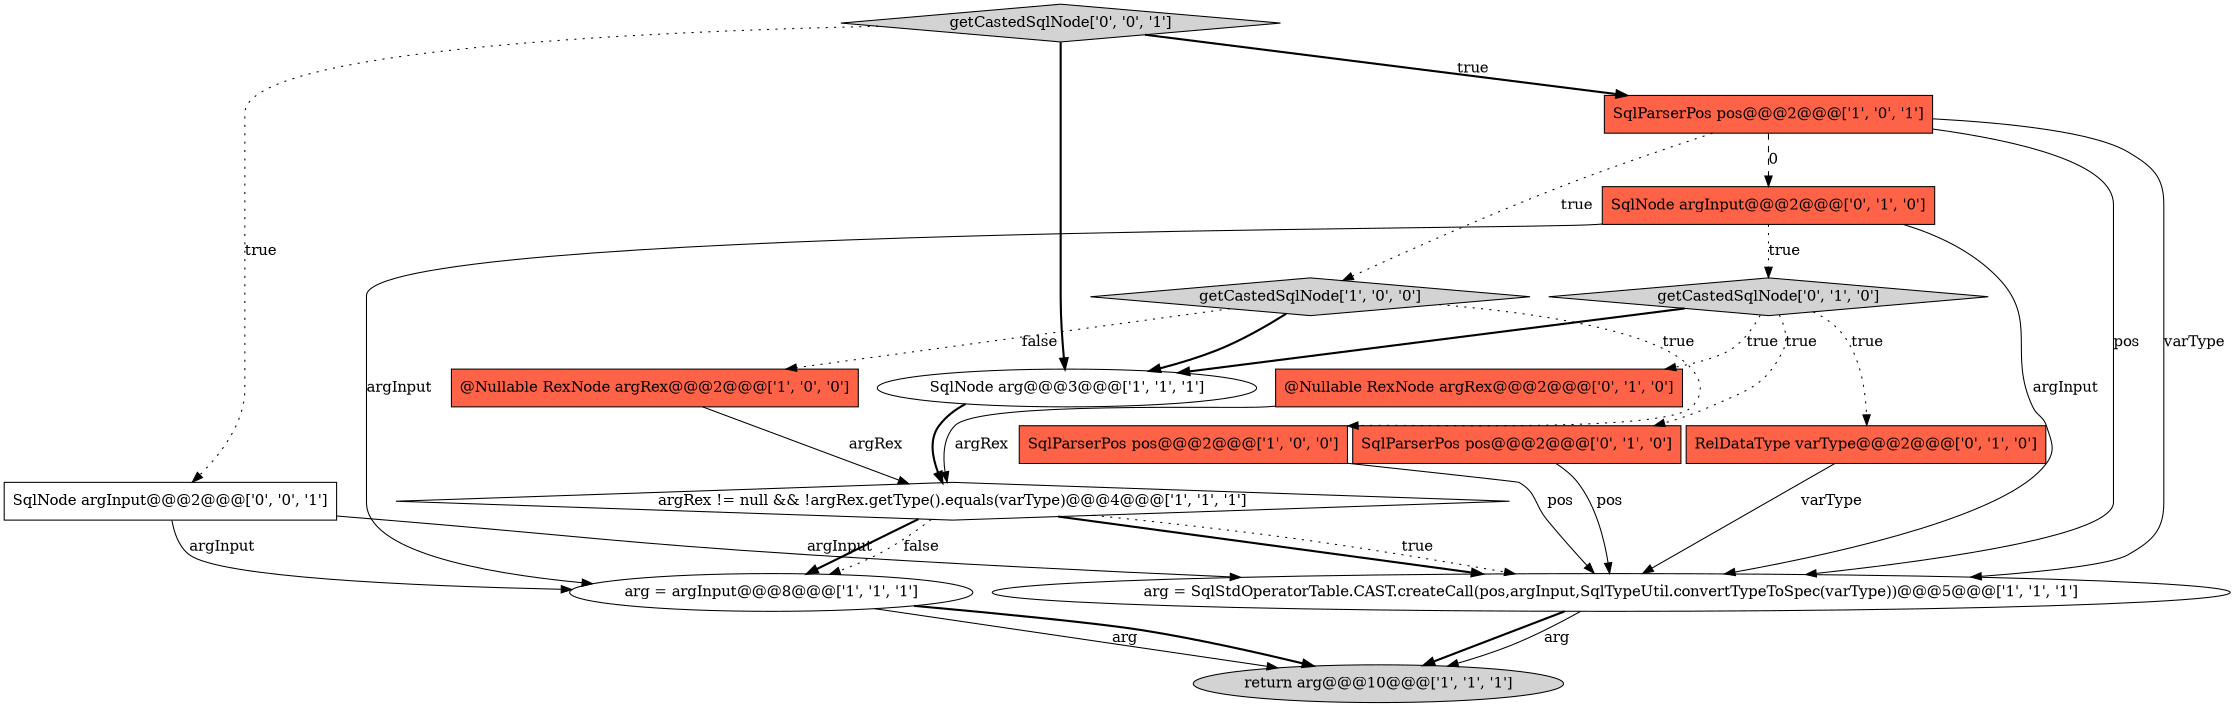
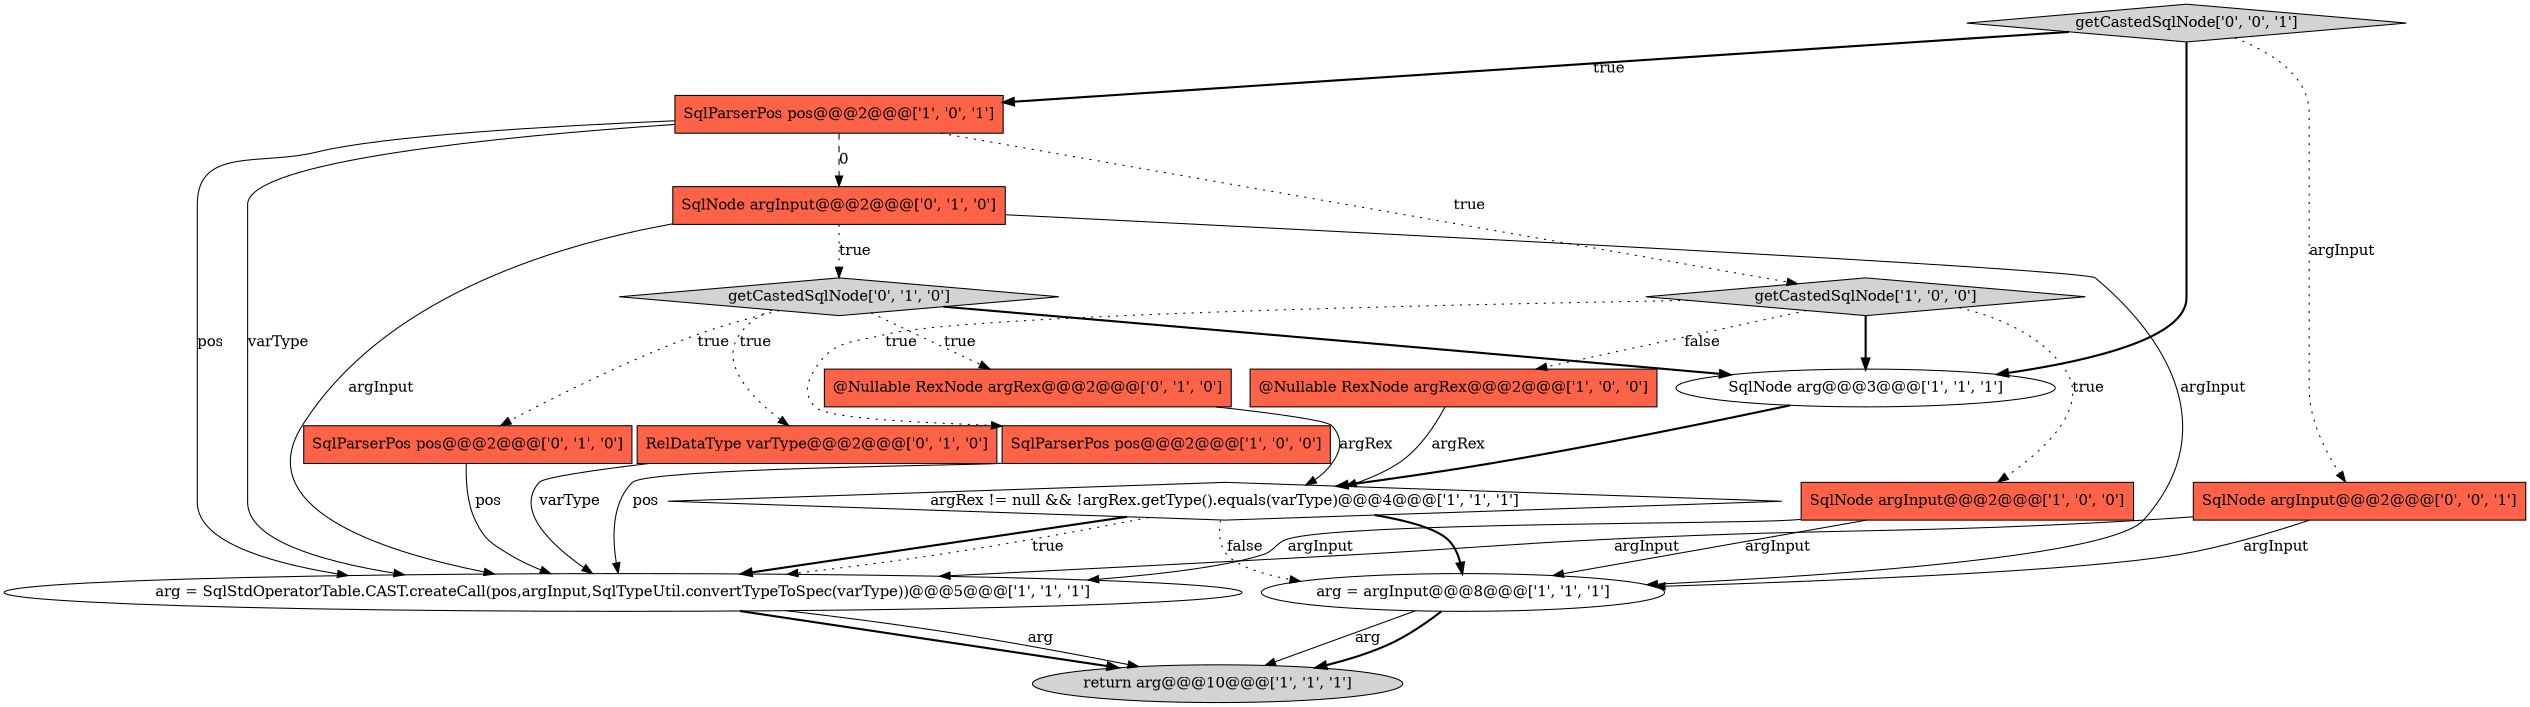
(261, 251) -> (2342, 251)
(170, 501) -> (2359, 501)
none -> (1967, 501)
